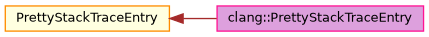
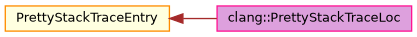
(320, 19) -> (314, 19)
